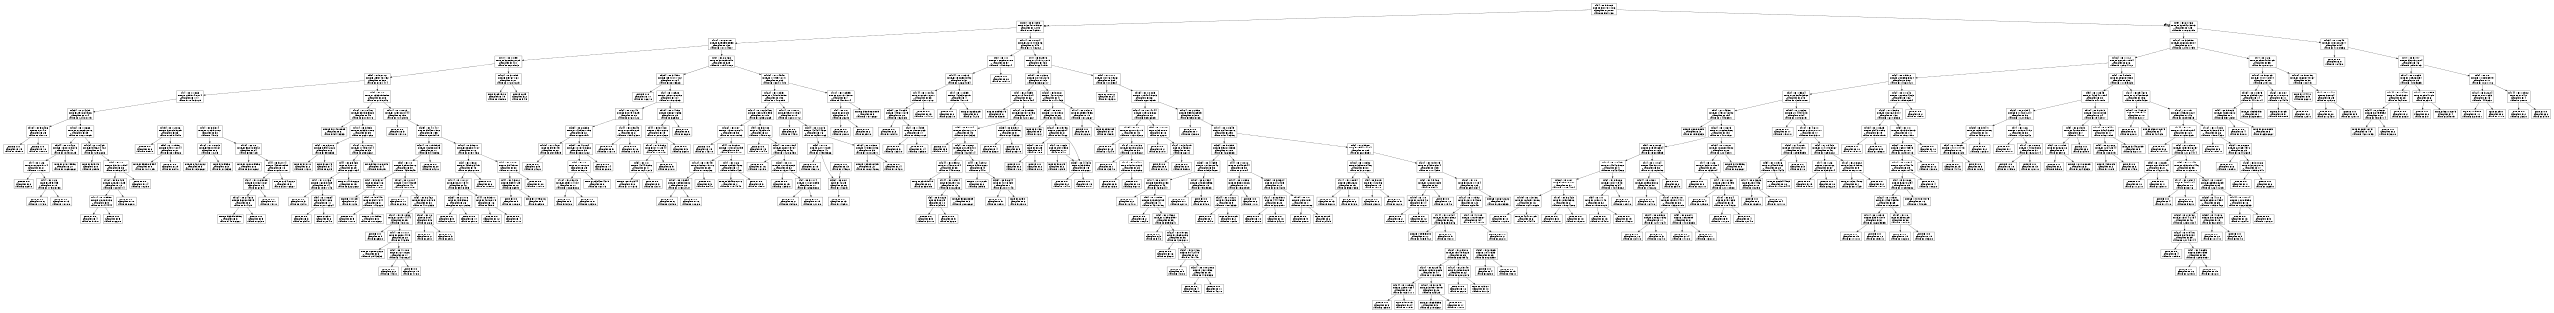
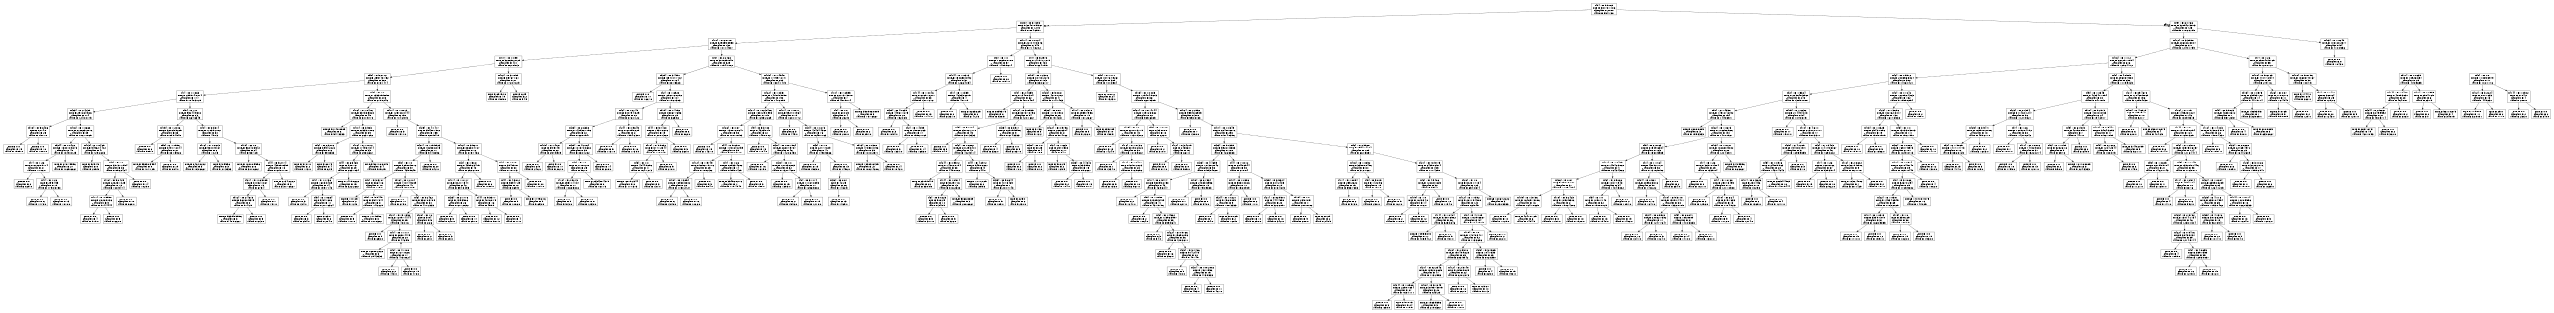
(2411, 62) -> none
none -> (190, 114)
(1074, 147) -> (1058, 139)
(826, 166) -> (831, 158)
none -> (555, 167)
(810, 167) -> (810, 167)
(2106, 167) -> none
(458, 201) -> (458, 201)
(1327, 201) -> none
(1699, 201) -> (1699, 201)
none -> (1472, 236)
(399, 244) -> (401, 246)
